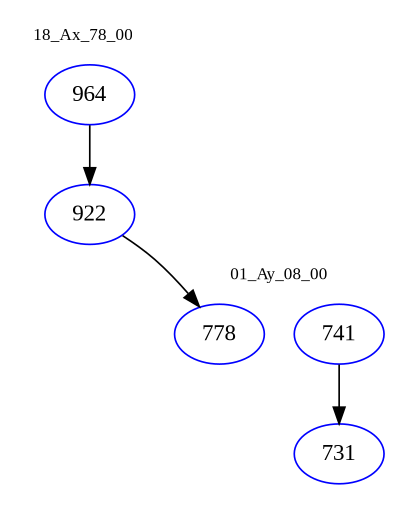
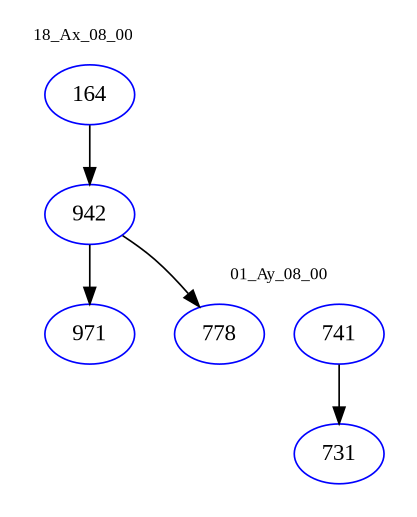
(84, 36) -> (84, 36)
(90, 95) -> (90, 95)
(90, 214) -> (90, 214)
none -> (90, 334)
